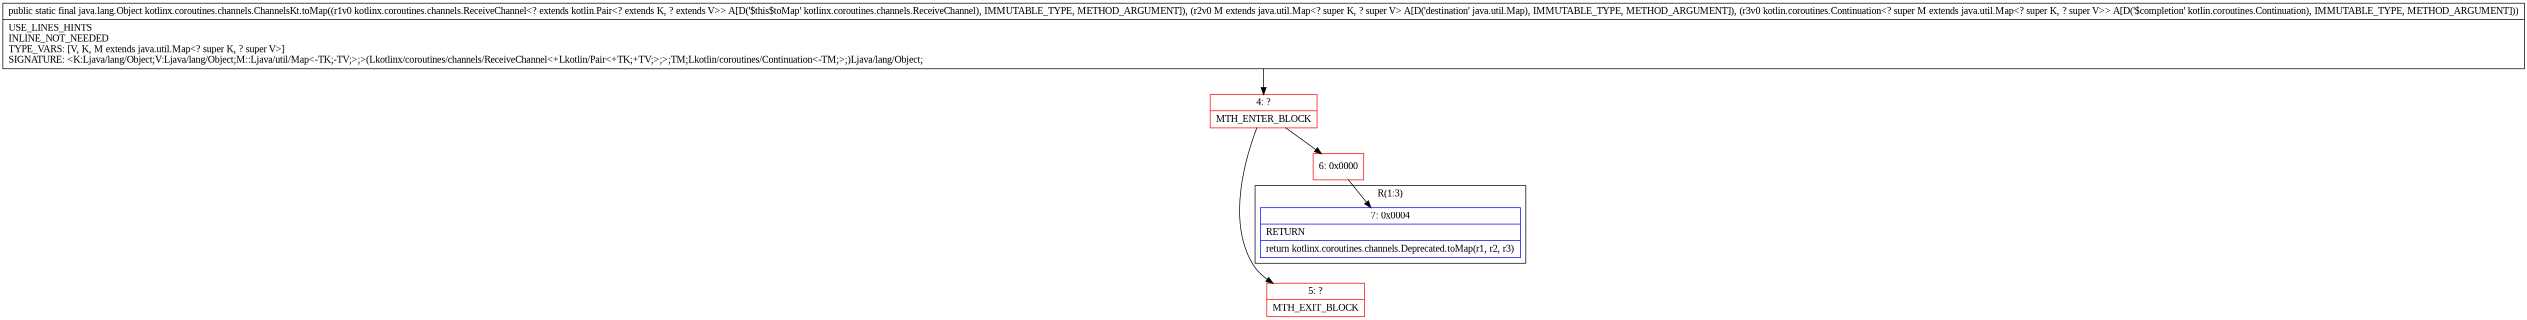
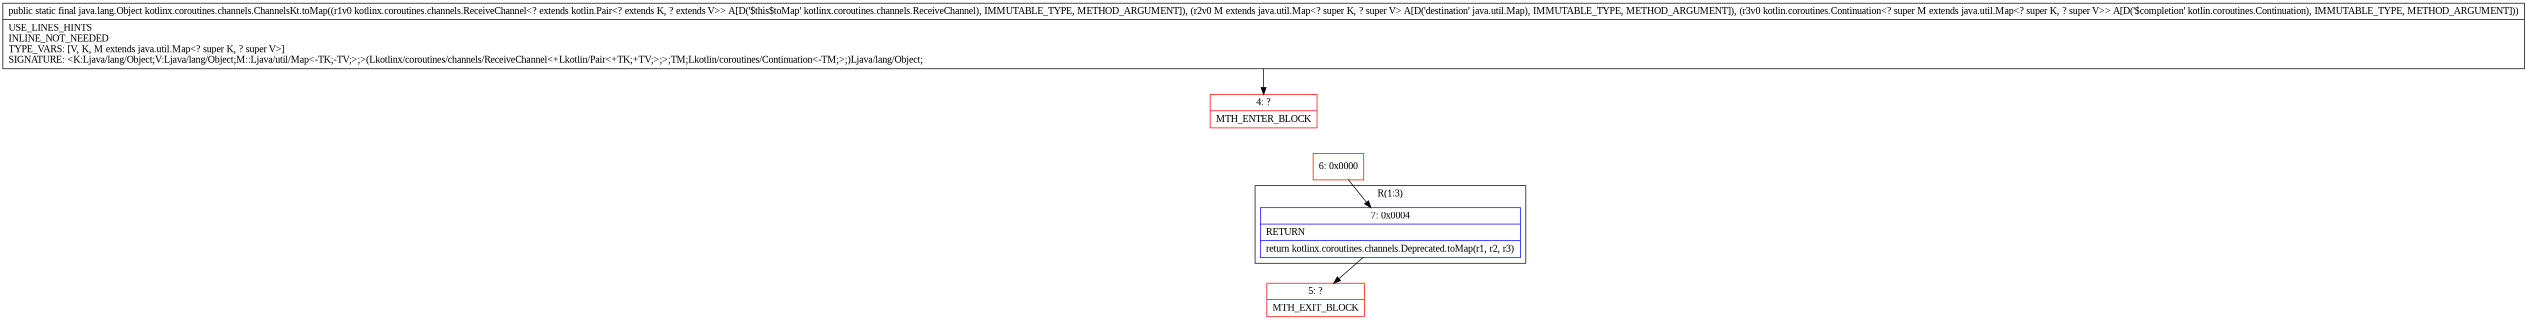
(1301, 139) -> none
(1240, 206) -> (1351, 268)
